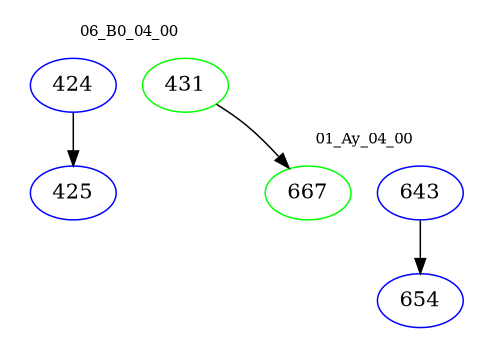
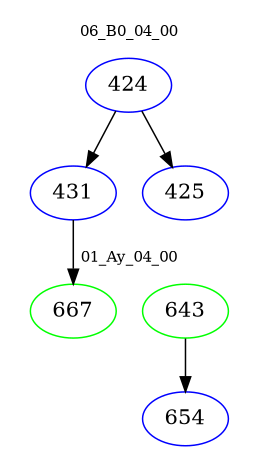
(185, 85) -> (73, 193)
none -> (105, 132)
(420, 193) -> (185, 311)
